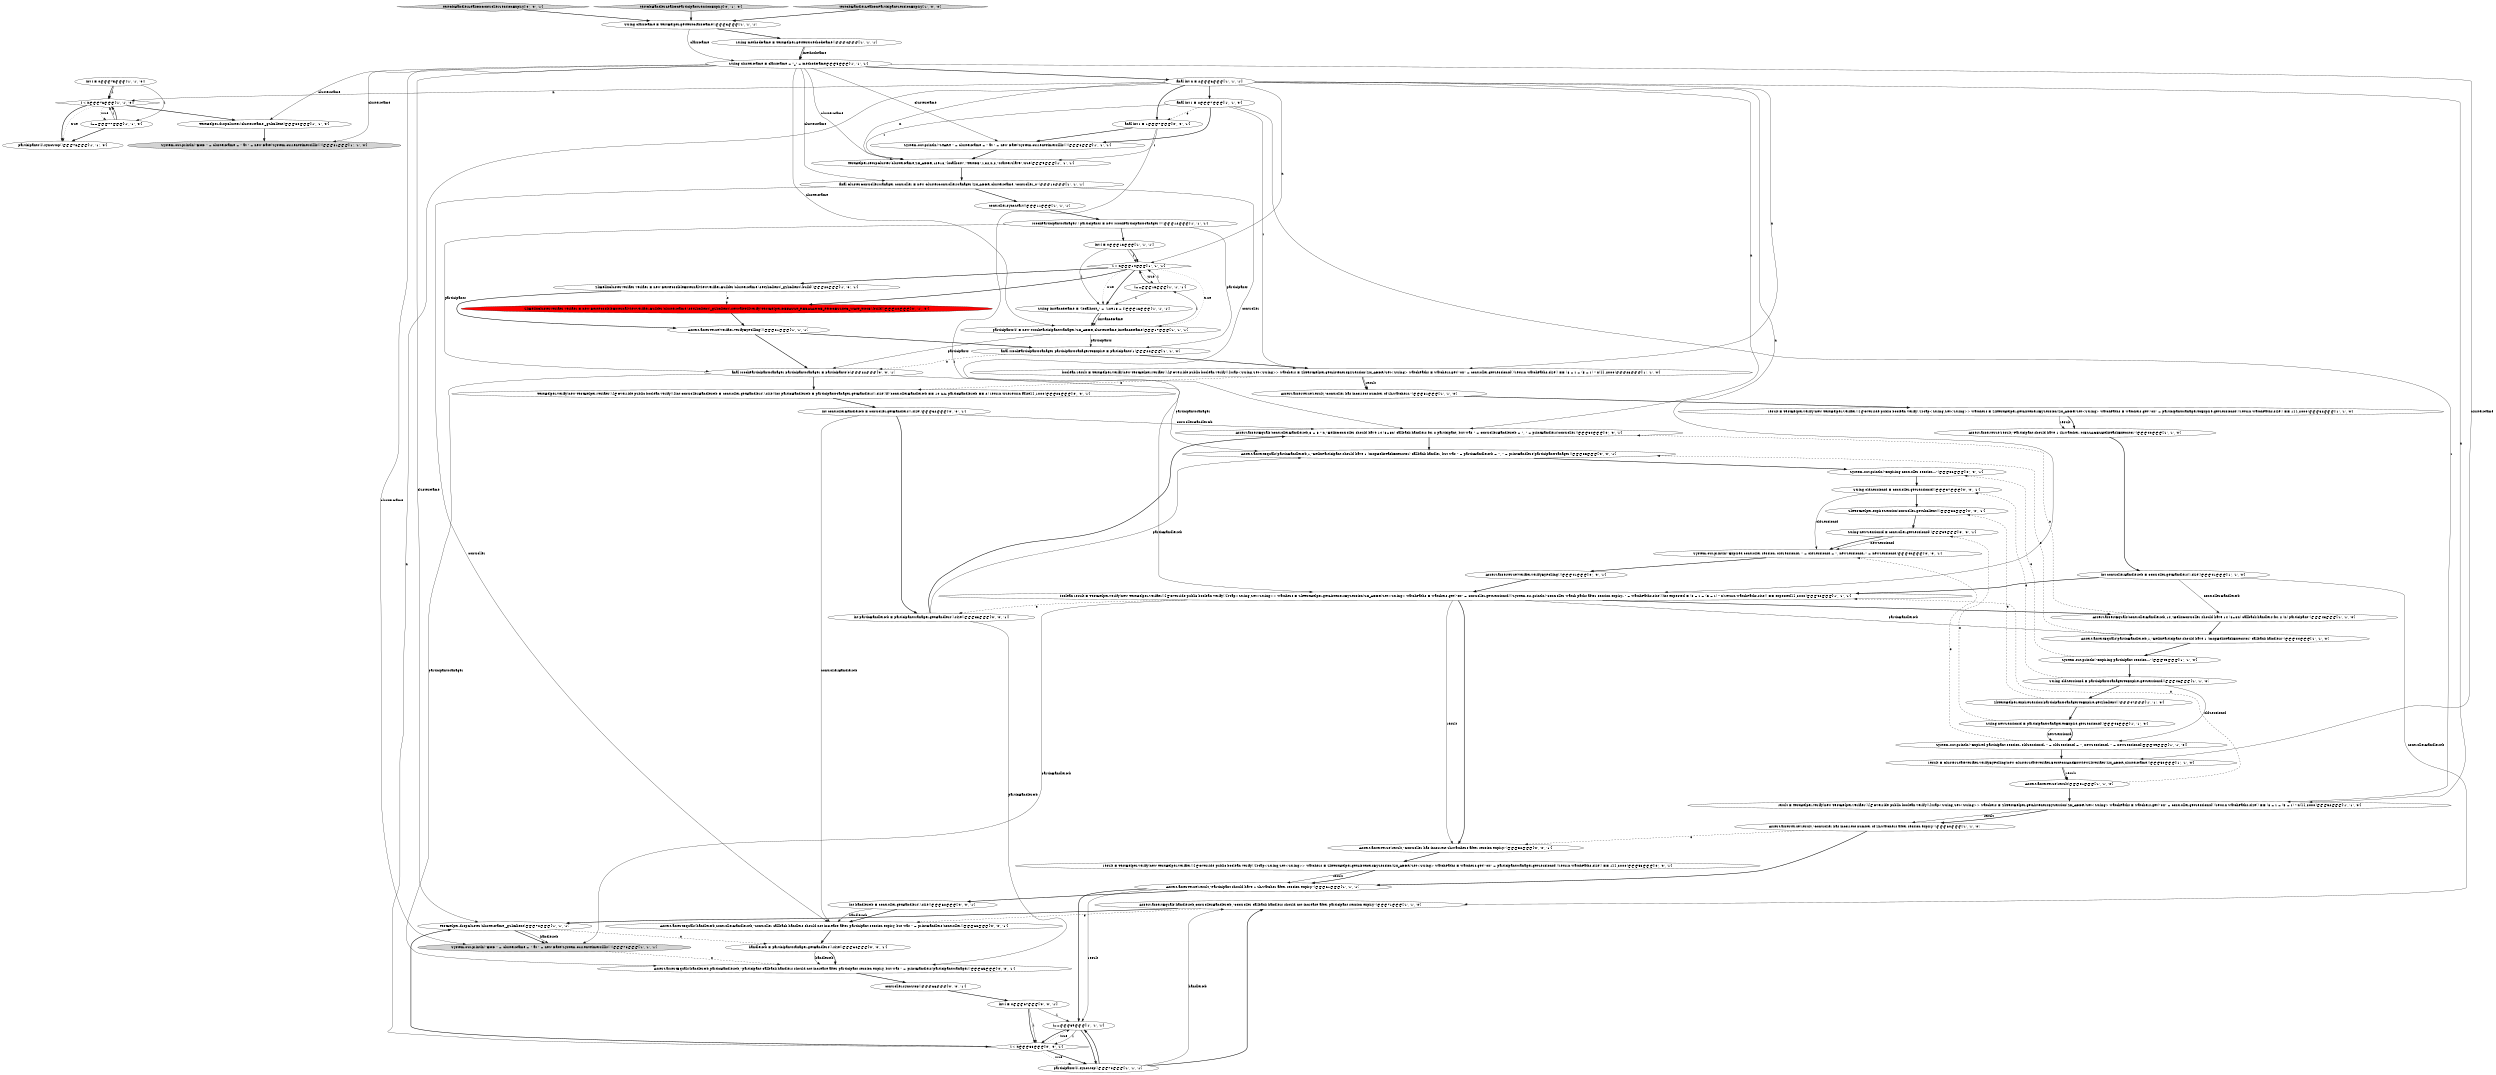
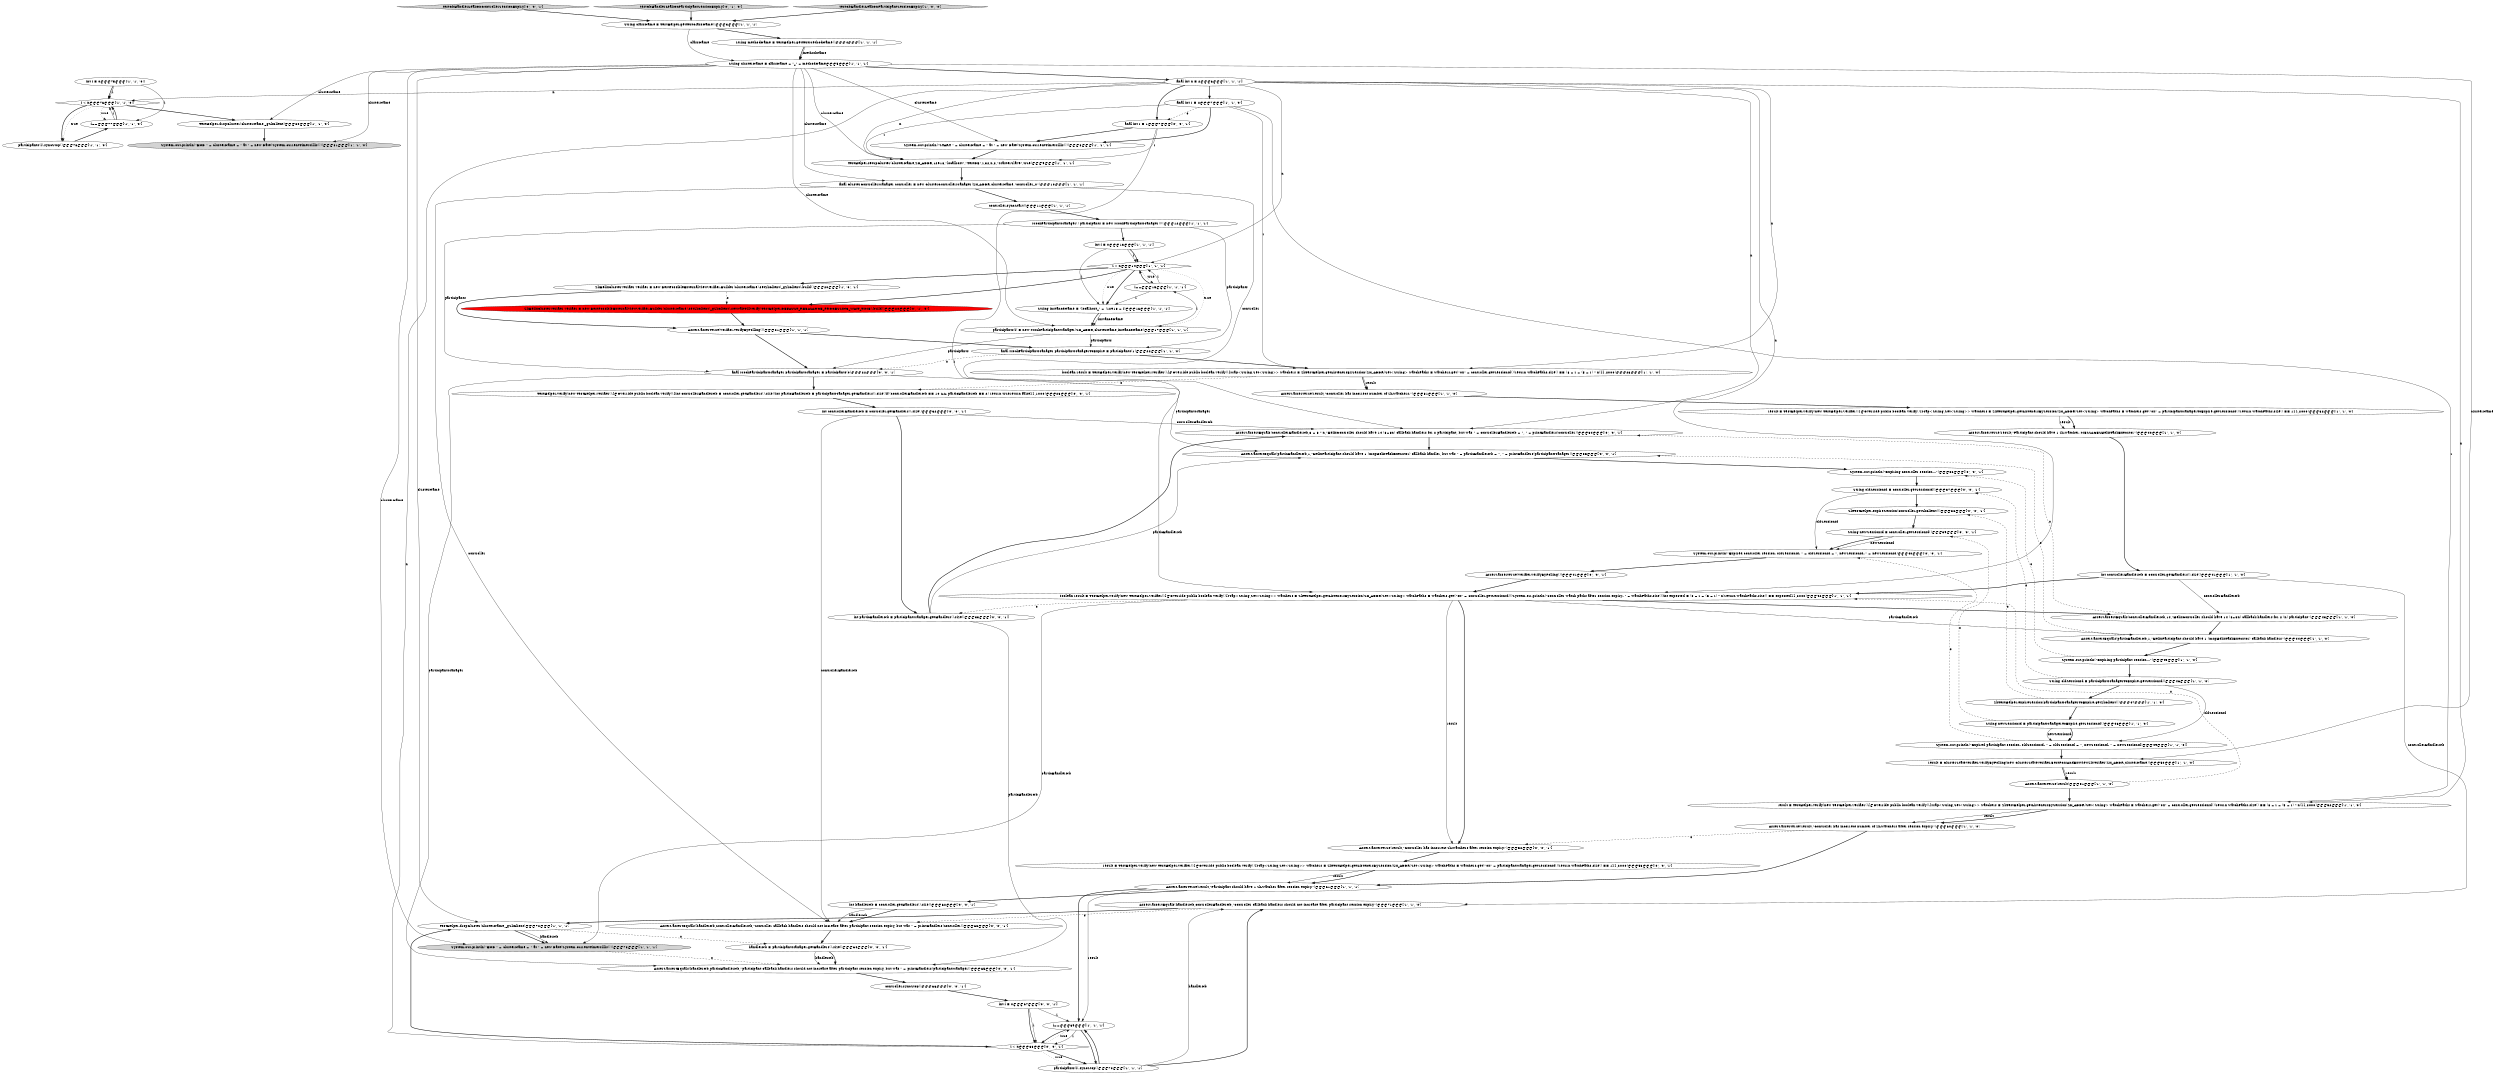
(90, 134) -> (90, 135)
